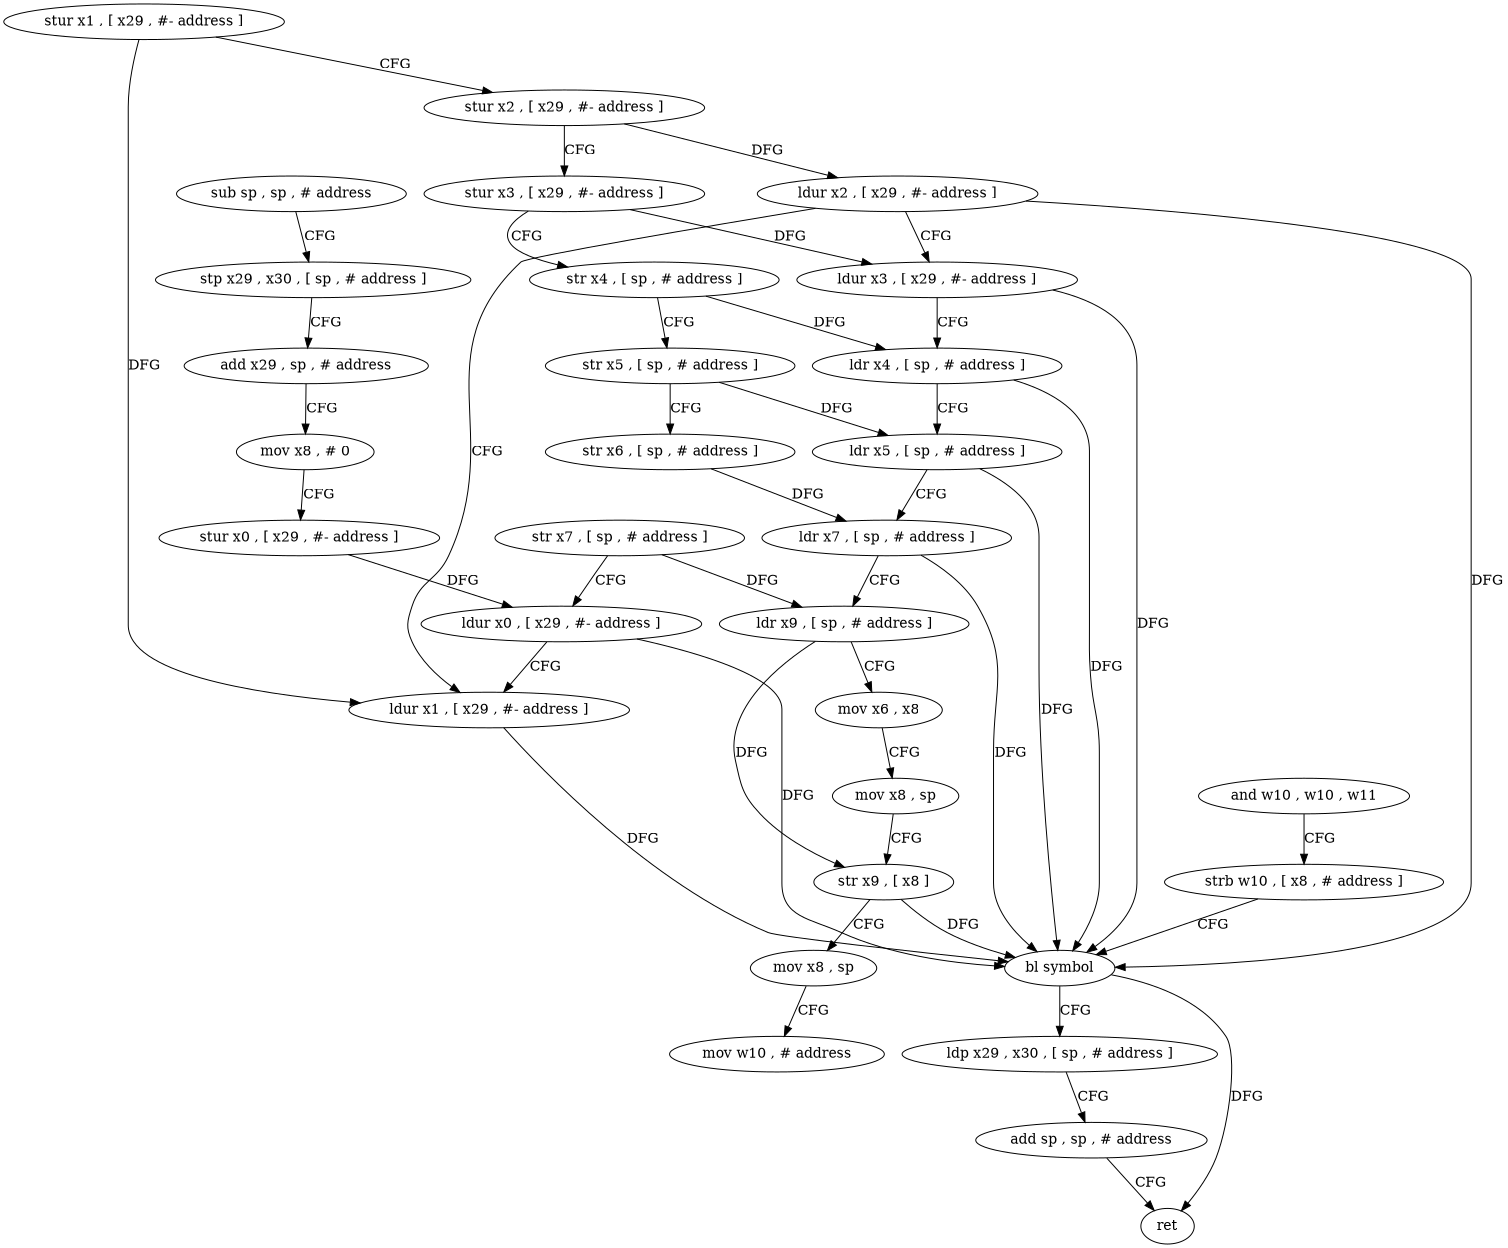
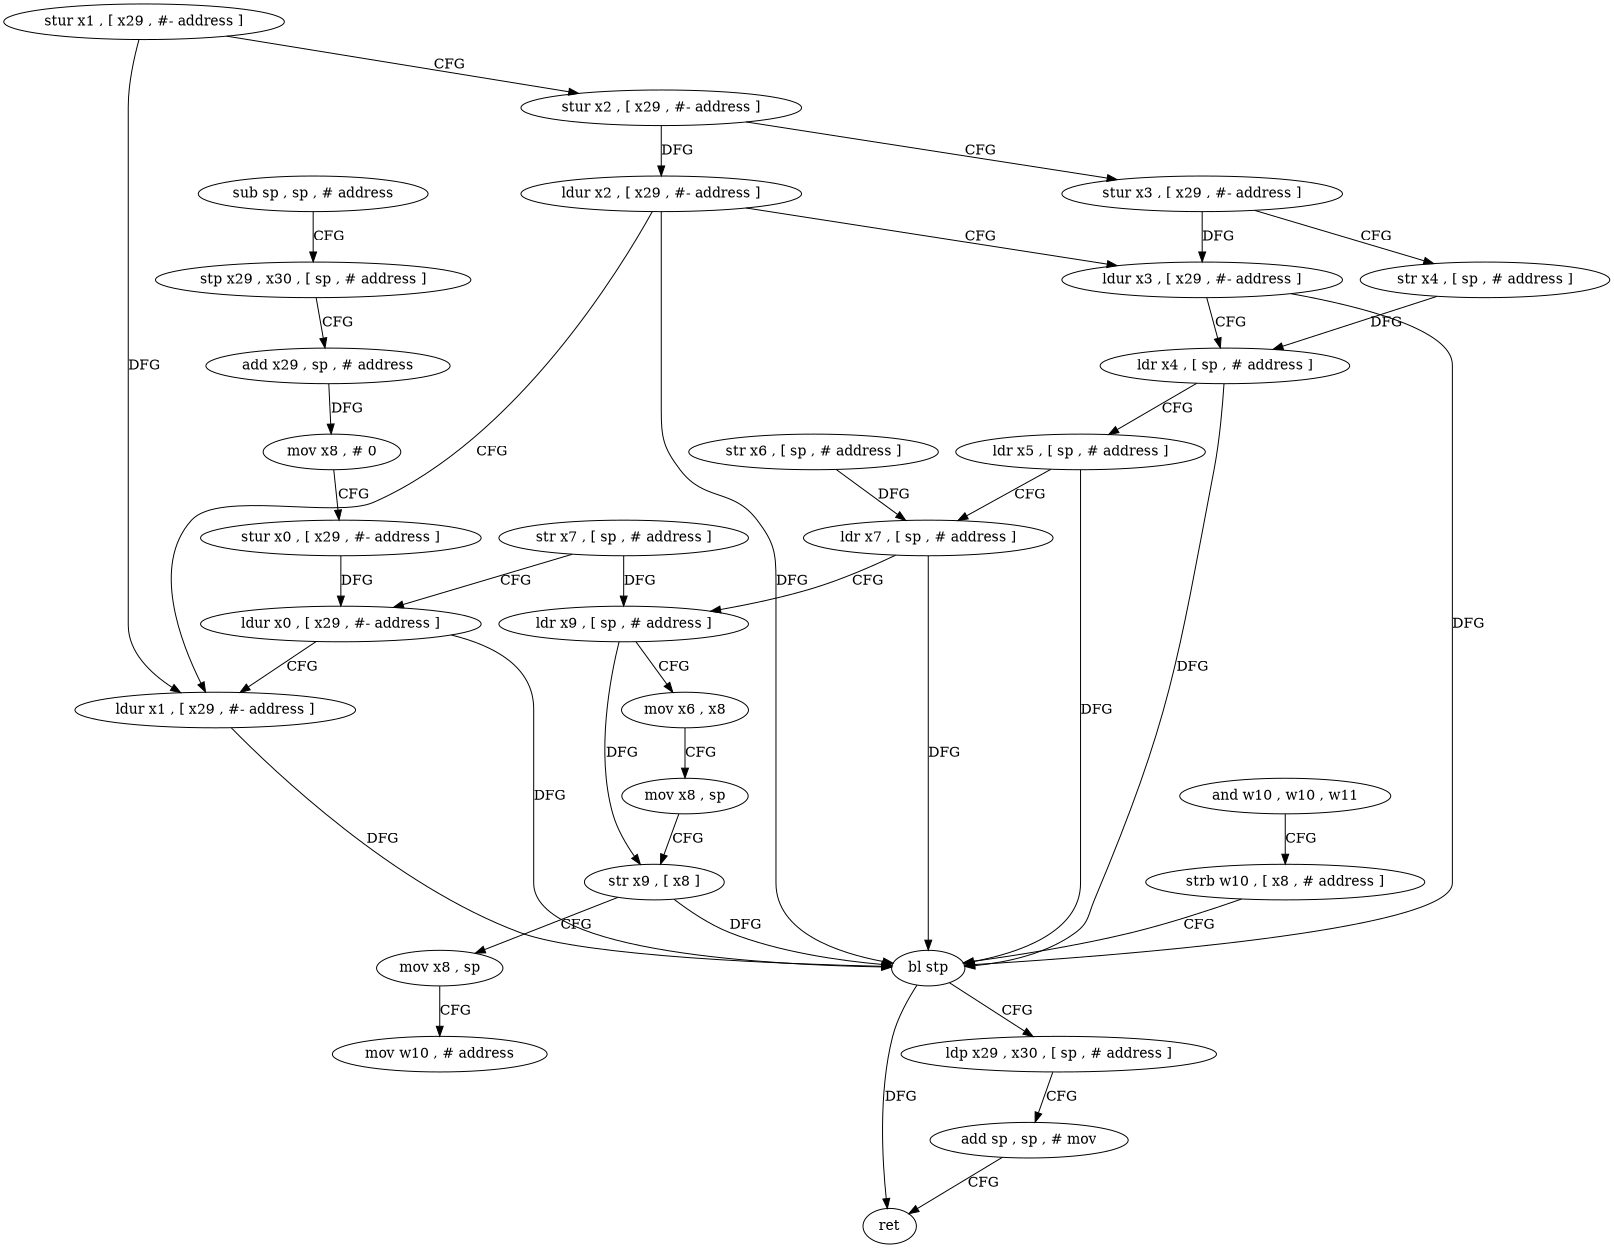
(670, 366) -> none
(322, 409) -> (347, 409)
(1060, 968) -> (928, 968)
(1091, 1140) -> (1029, 1140)
